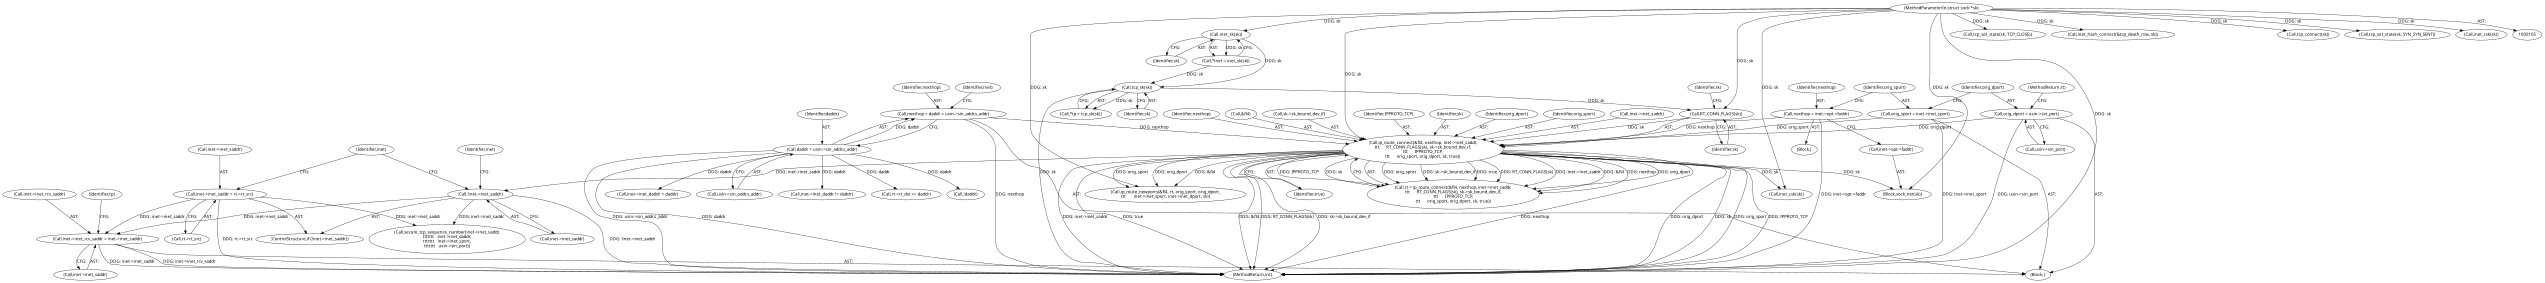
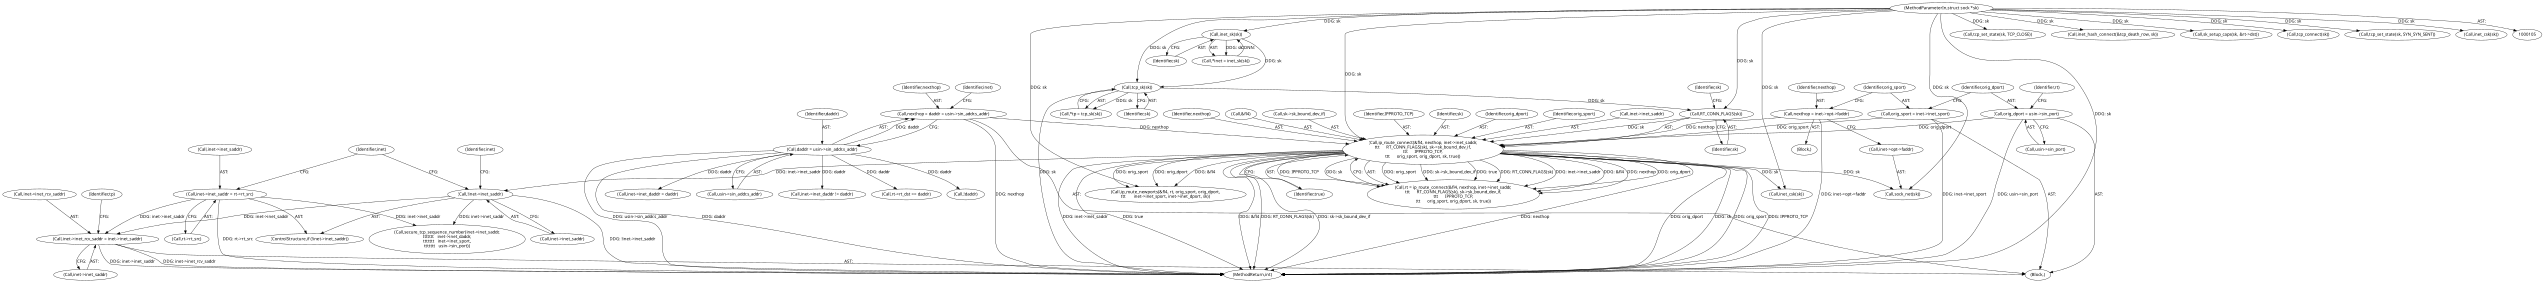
none -> (2226, 35)
(1249, 48) -> (1249, 48)
(1182, 74) -> (1323, 17)
(2047, 88) -> (2047, 88)
(1903, 194) -> (1903, 194)
